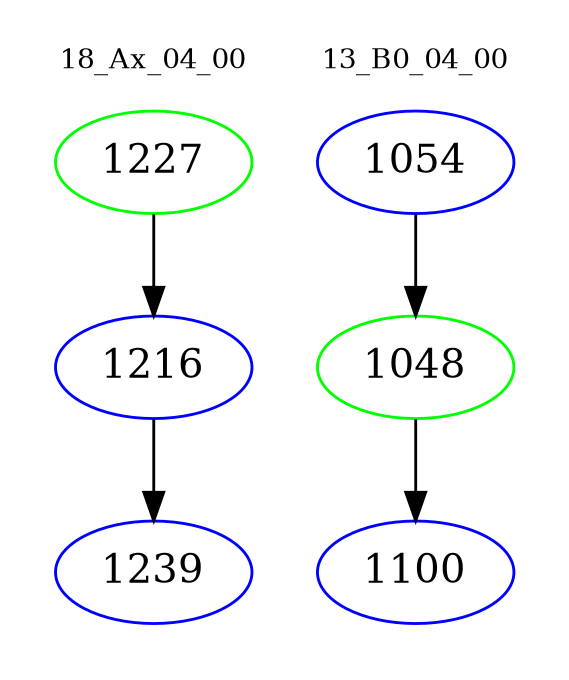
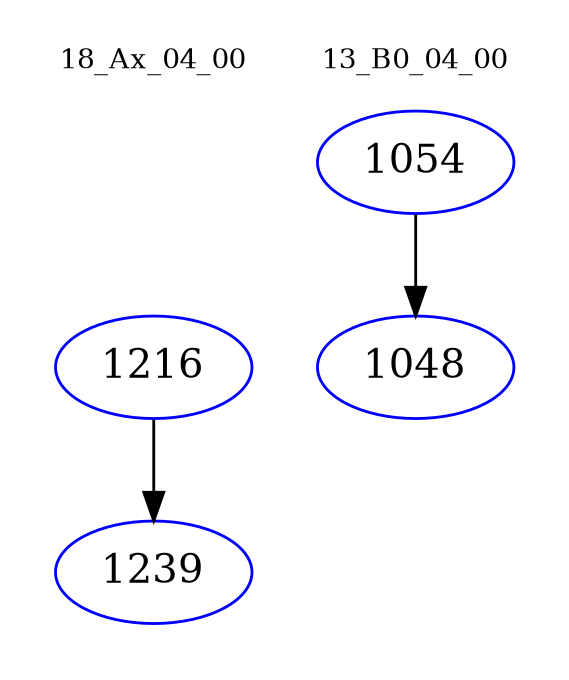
(154, 162) -> none
(416, 367) -> (416, 367)
(416, 572) -> none
